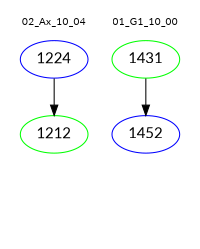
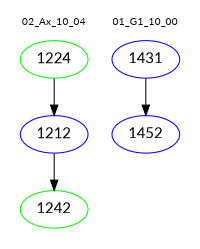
(54, 59) -> (54, 59)
(146, 59) -> (146, 59)
(54, 134) -> (54, 134)
none -> (54, 209)
